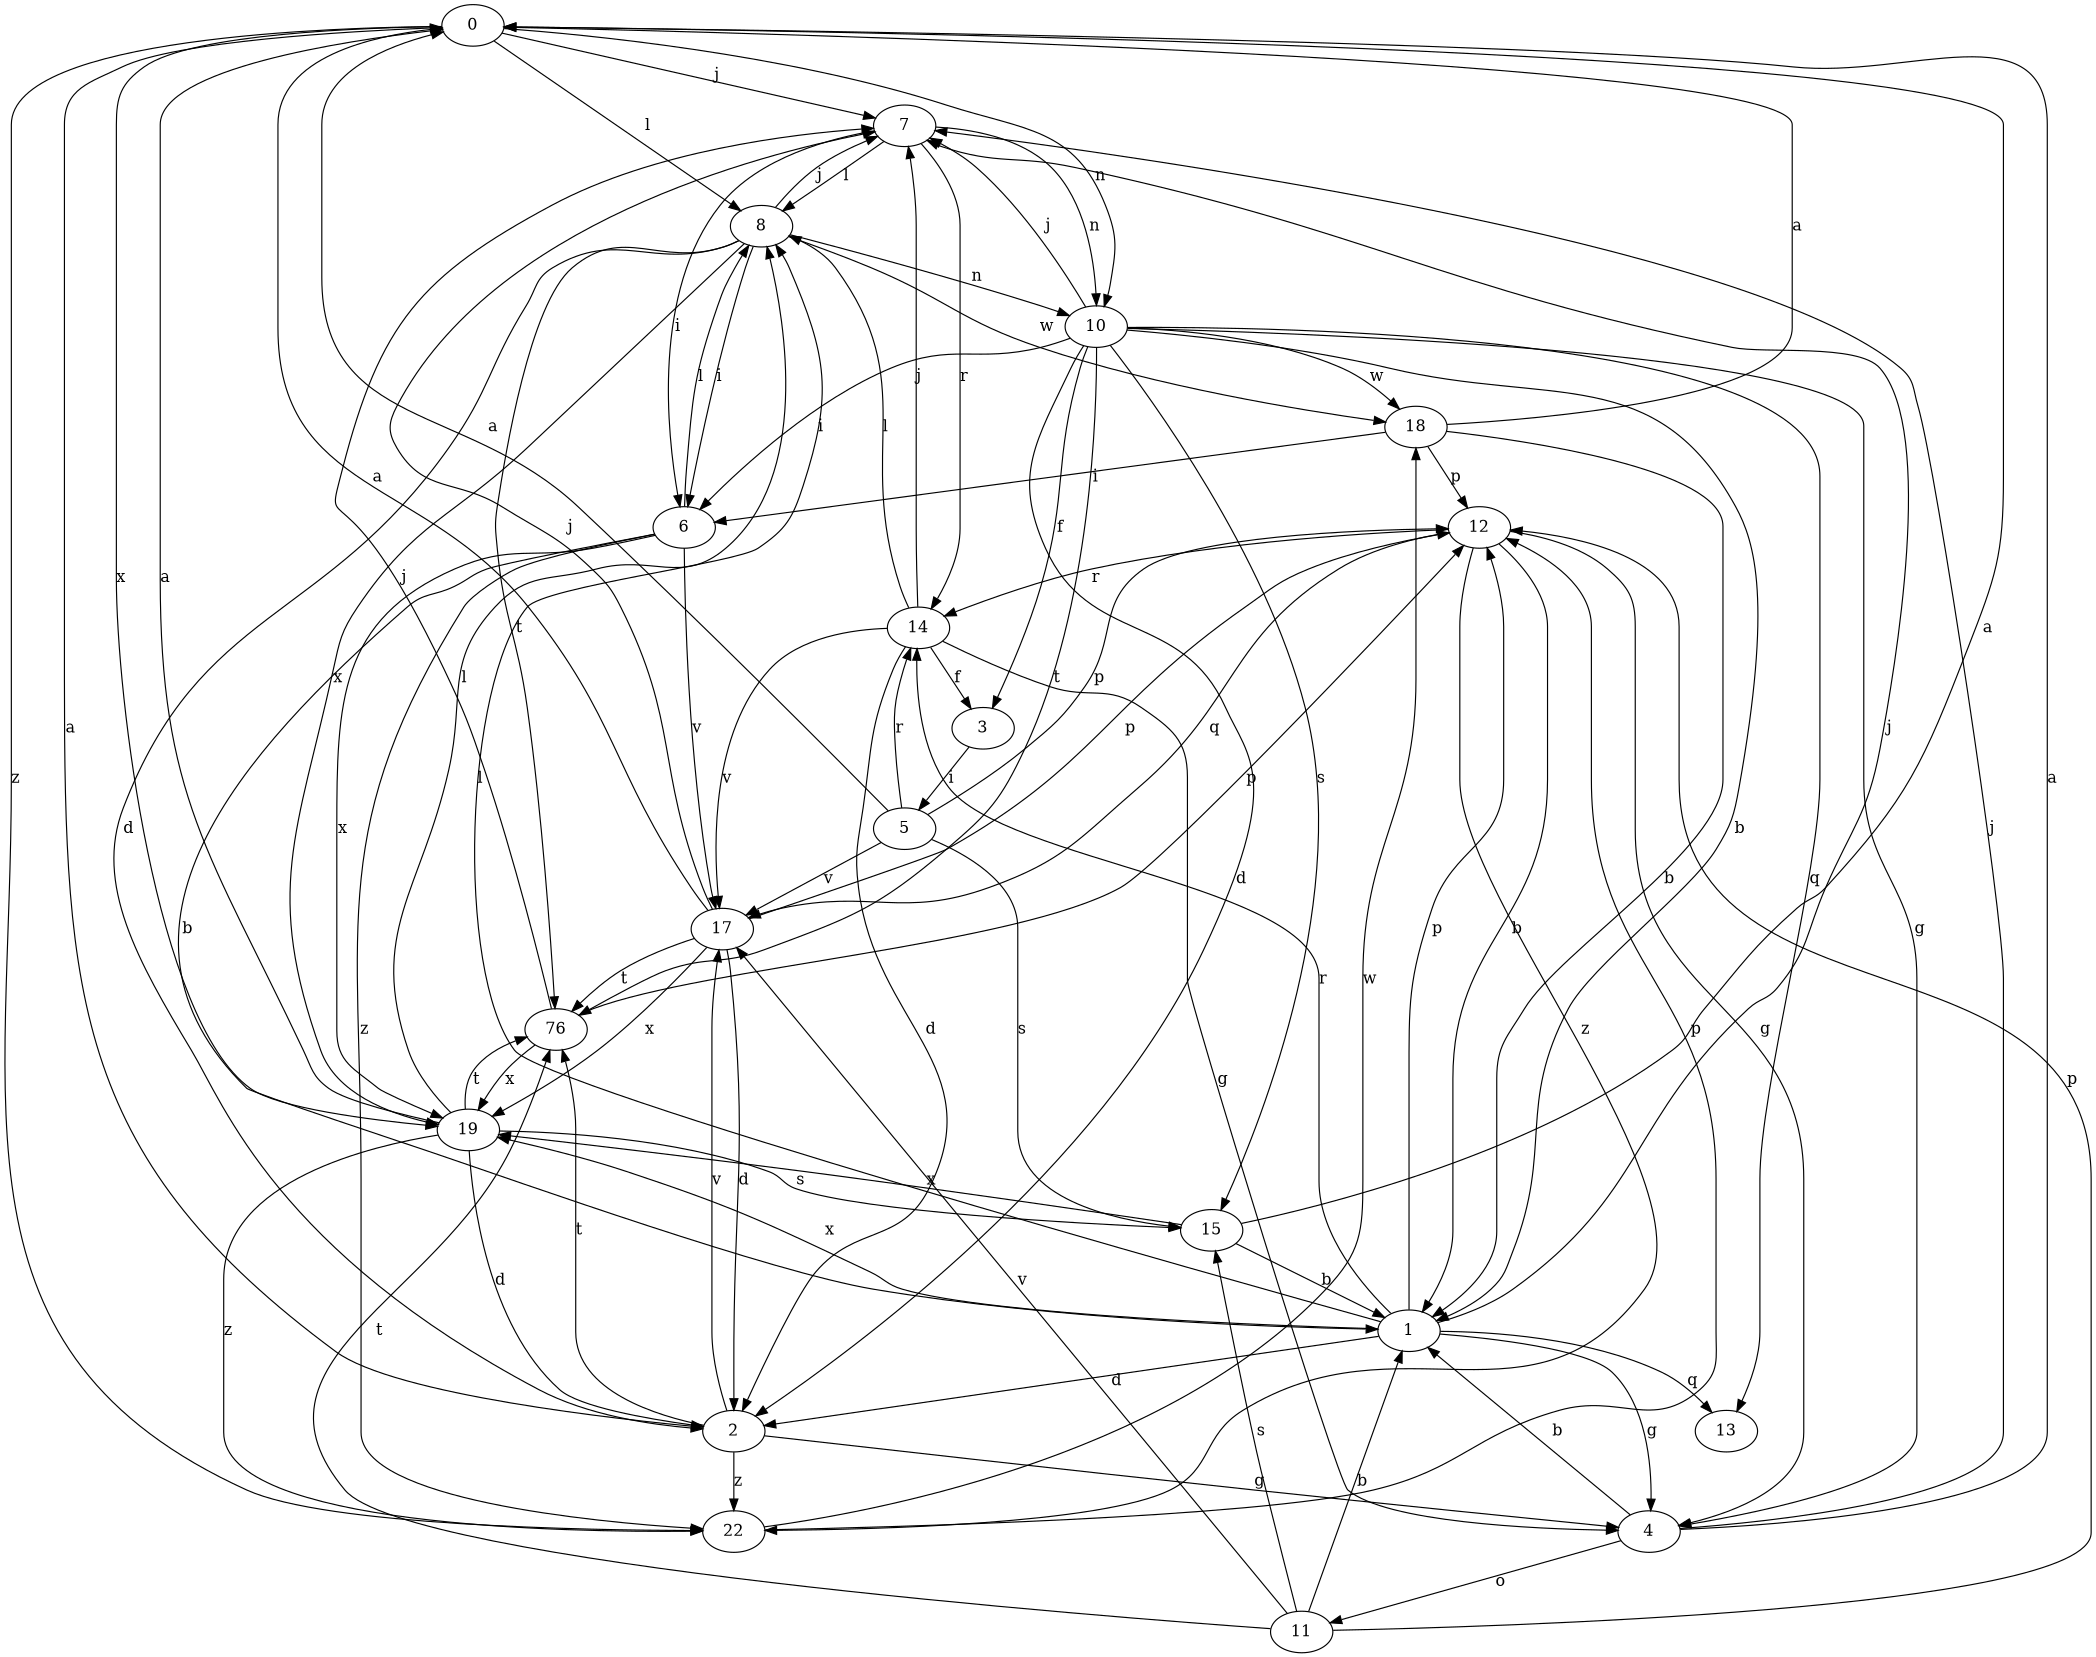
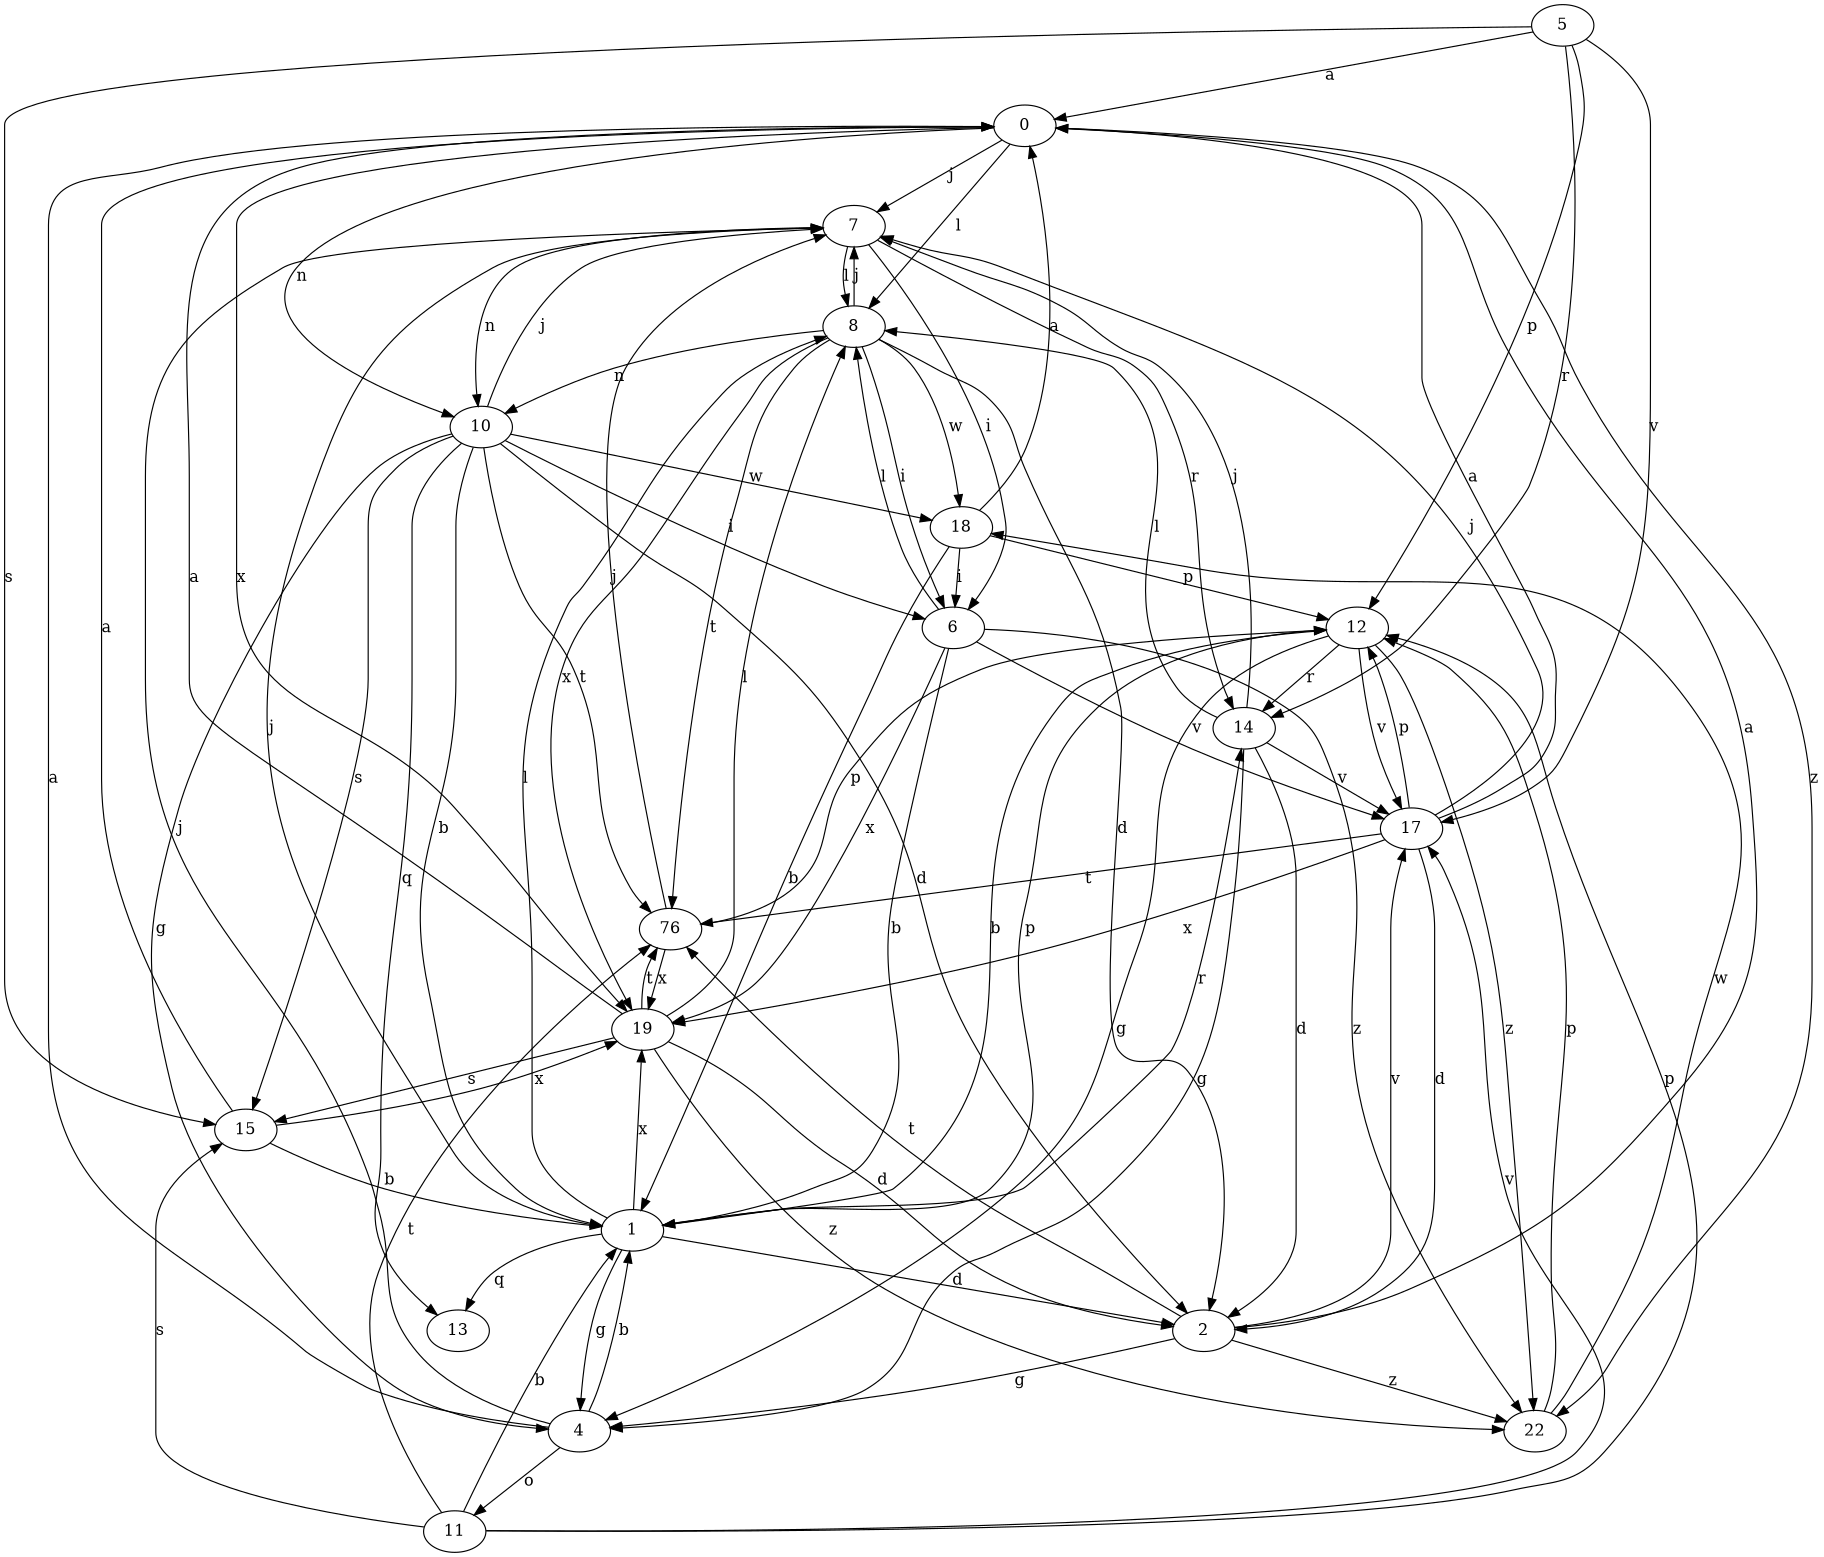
(983, 728) -> none
(1215, 728) -> (1382, 728)
